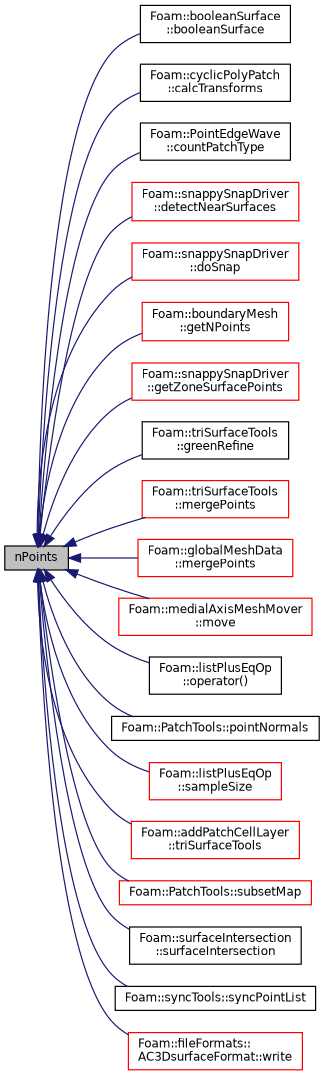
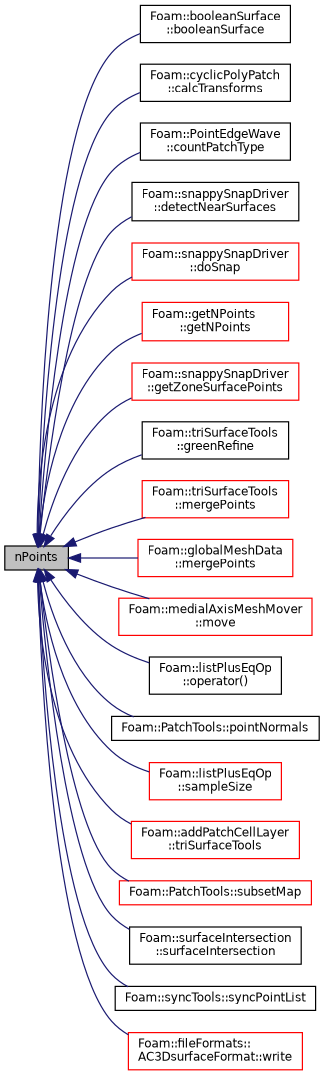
(215, 202) -> (215, 202)
(215, 322) -> (215, 322)
